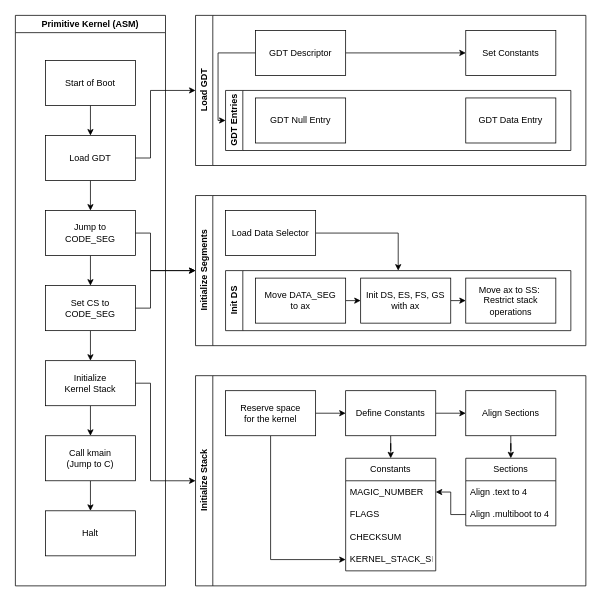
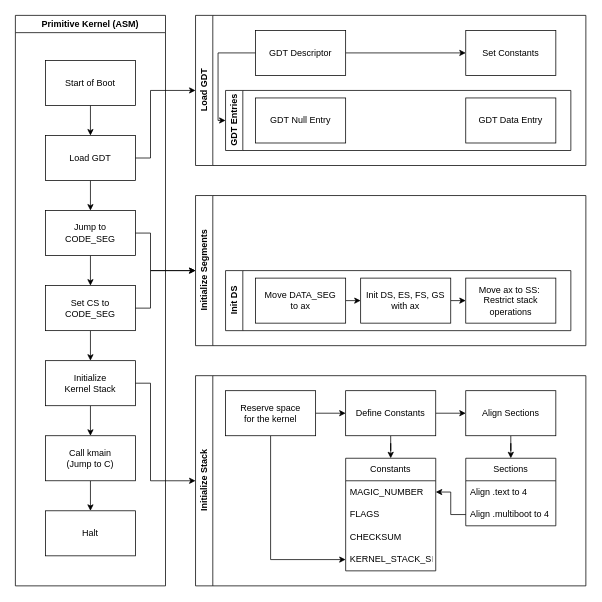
(270, 233) -> none
(398, 247) -> none
